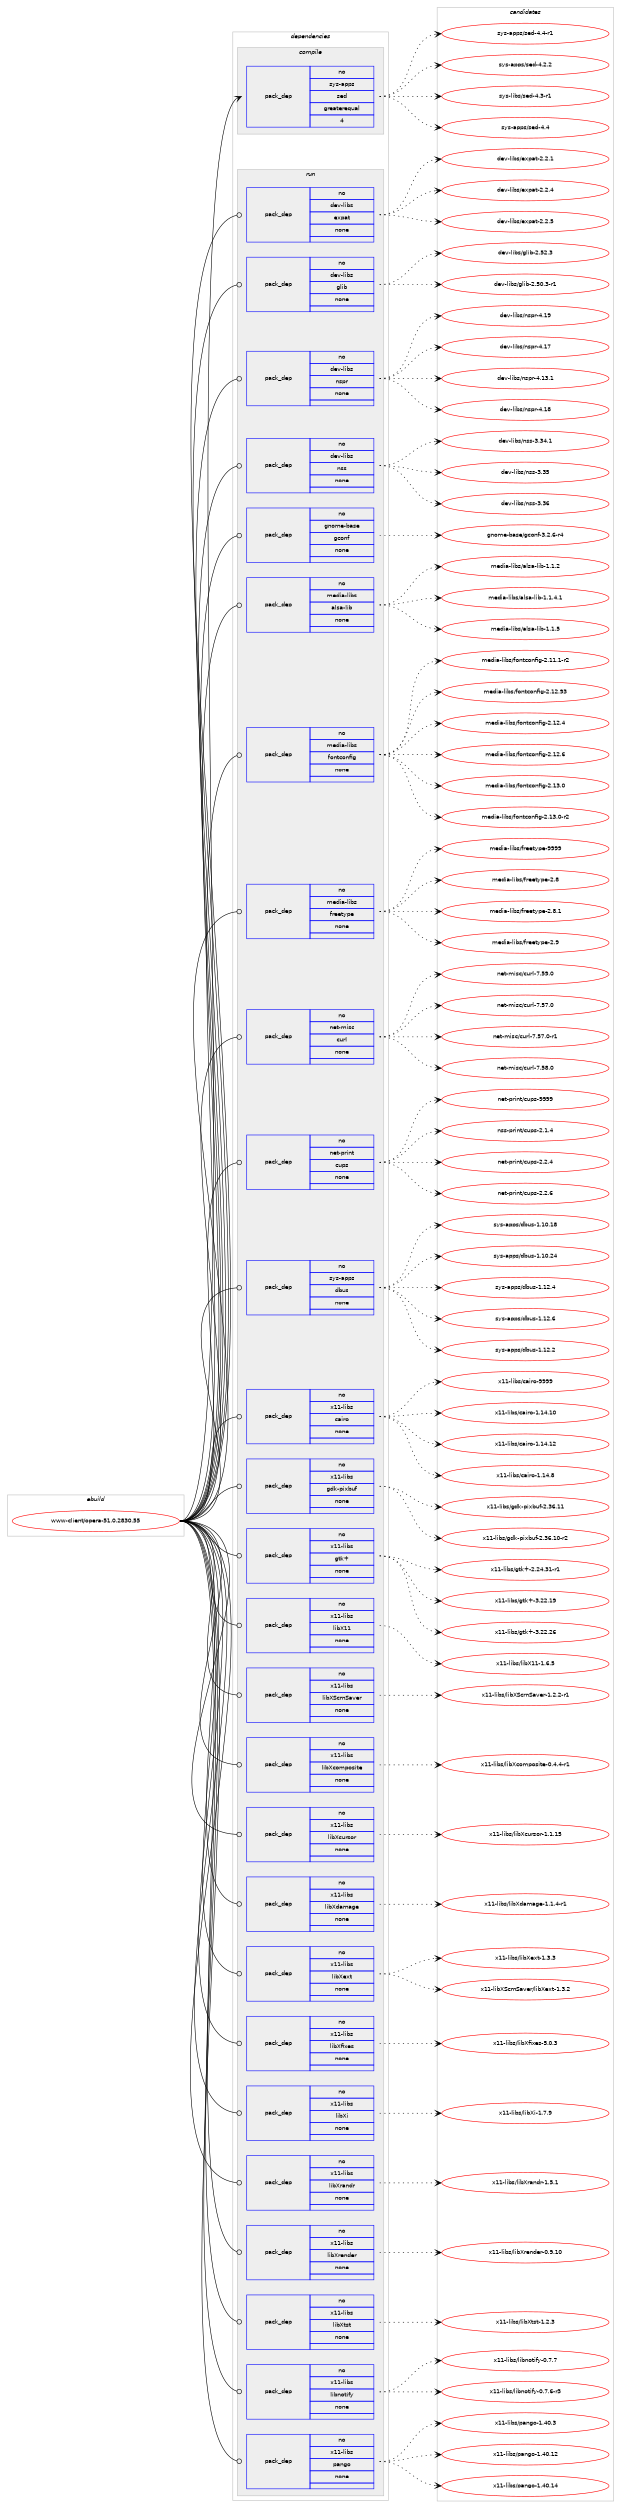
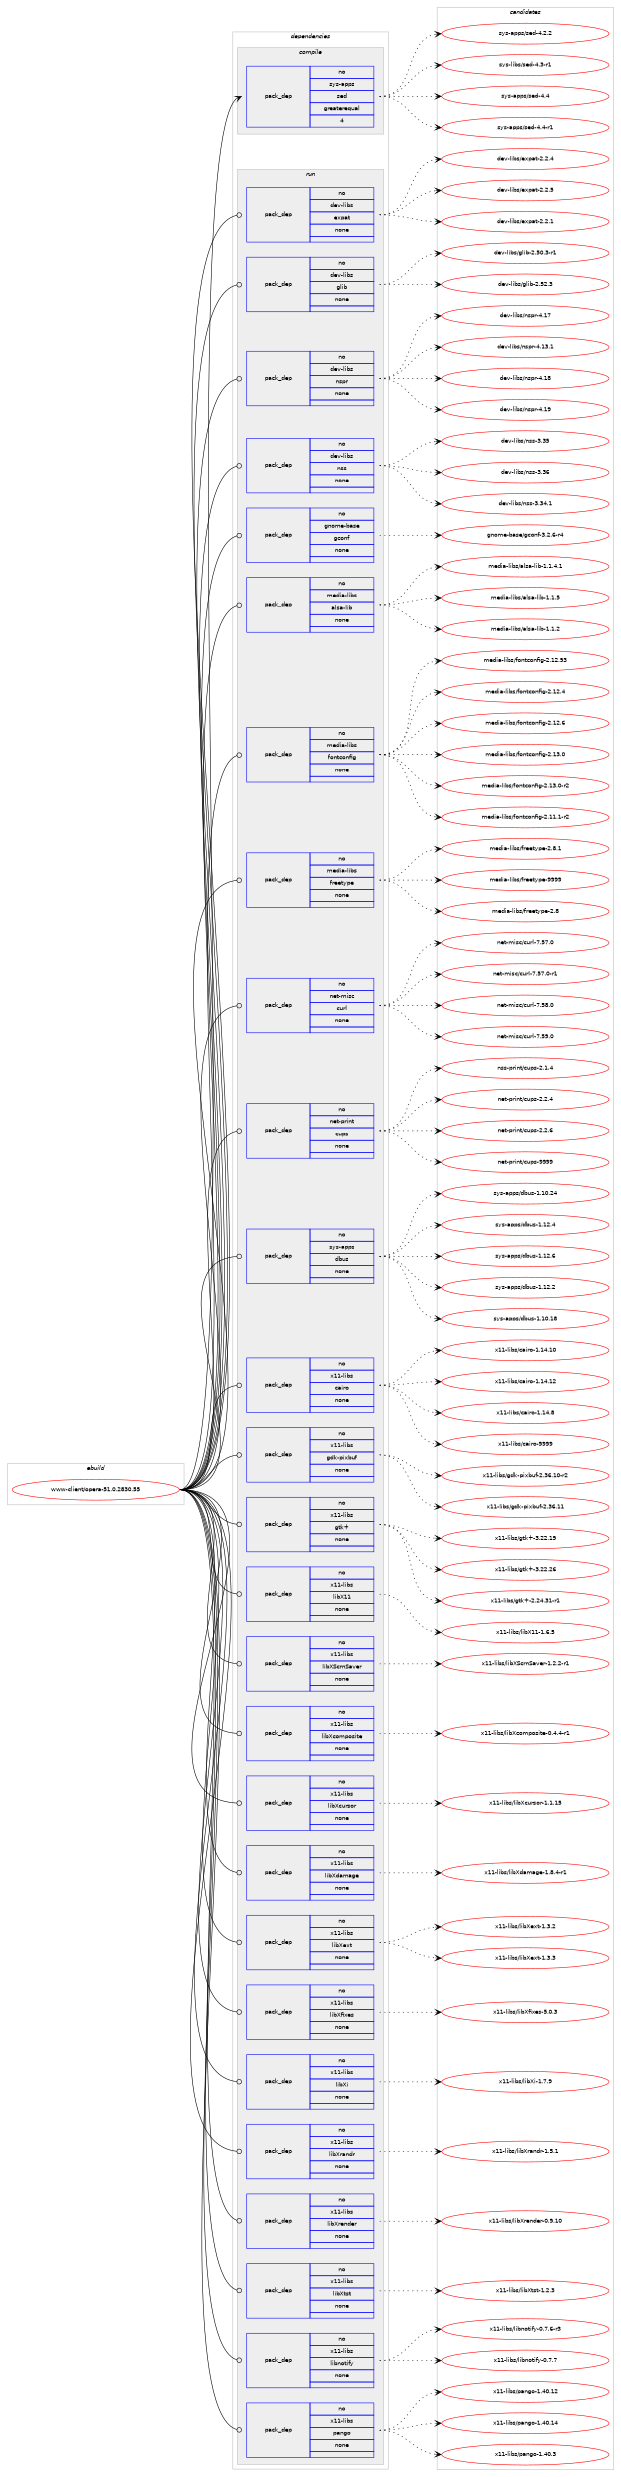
(525, 943) -> none
(525, 1904) -> (525, 1873)
(525, 1990) -> (525, 1927)
